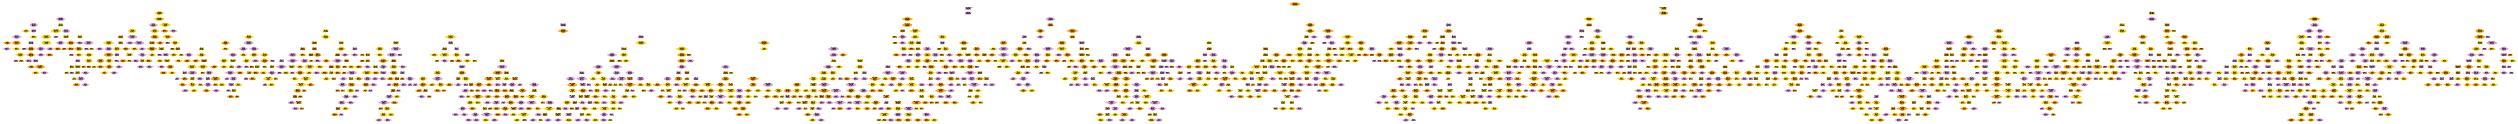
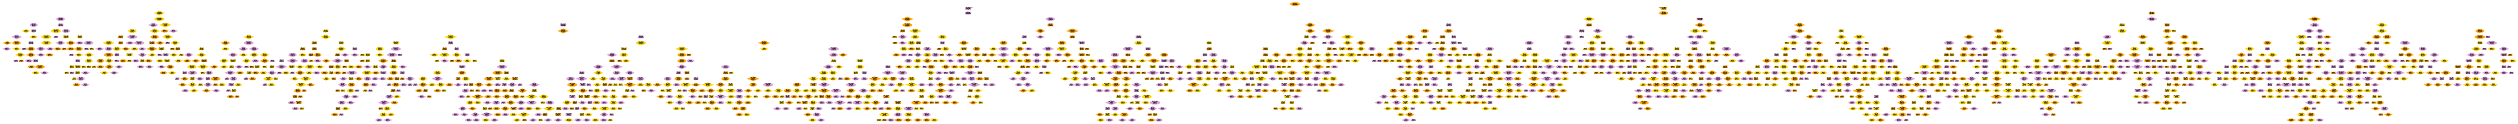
(61, 25) -> (61, 25)
